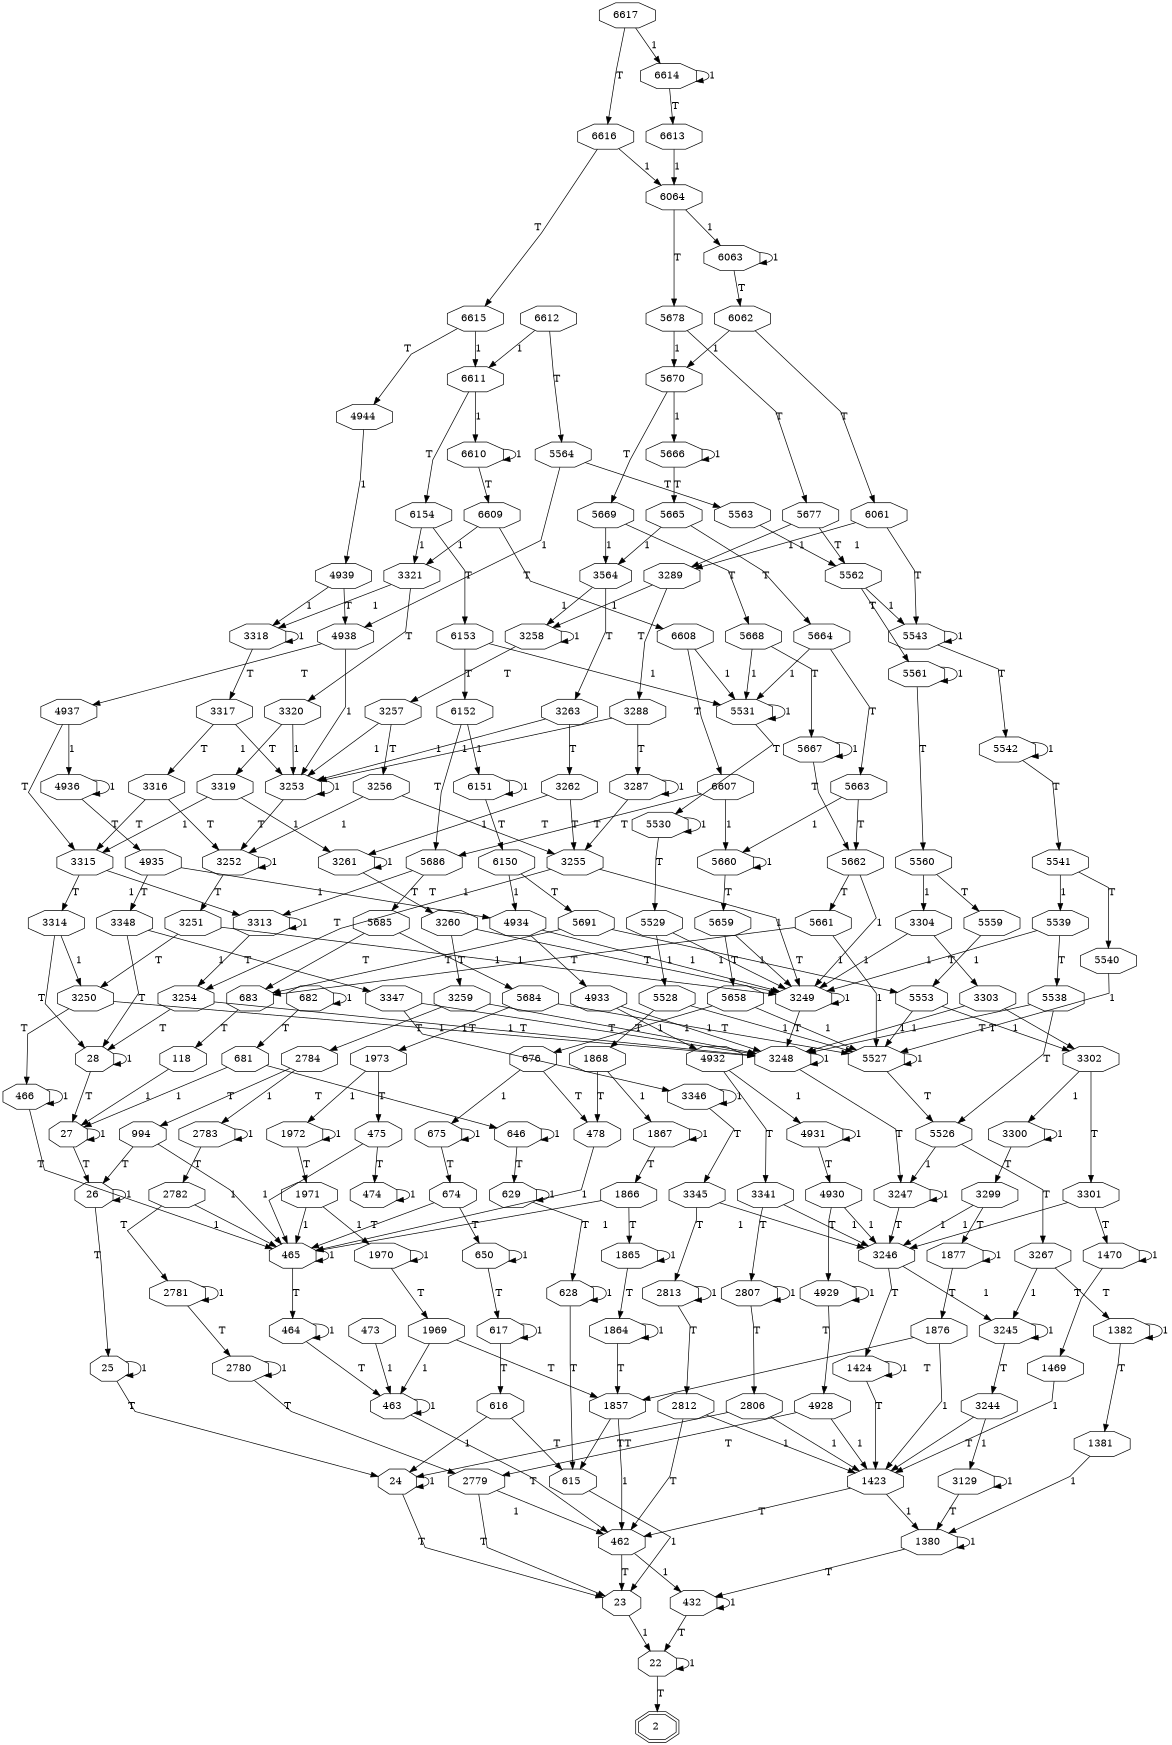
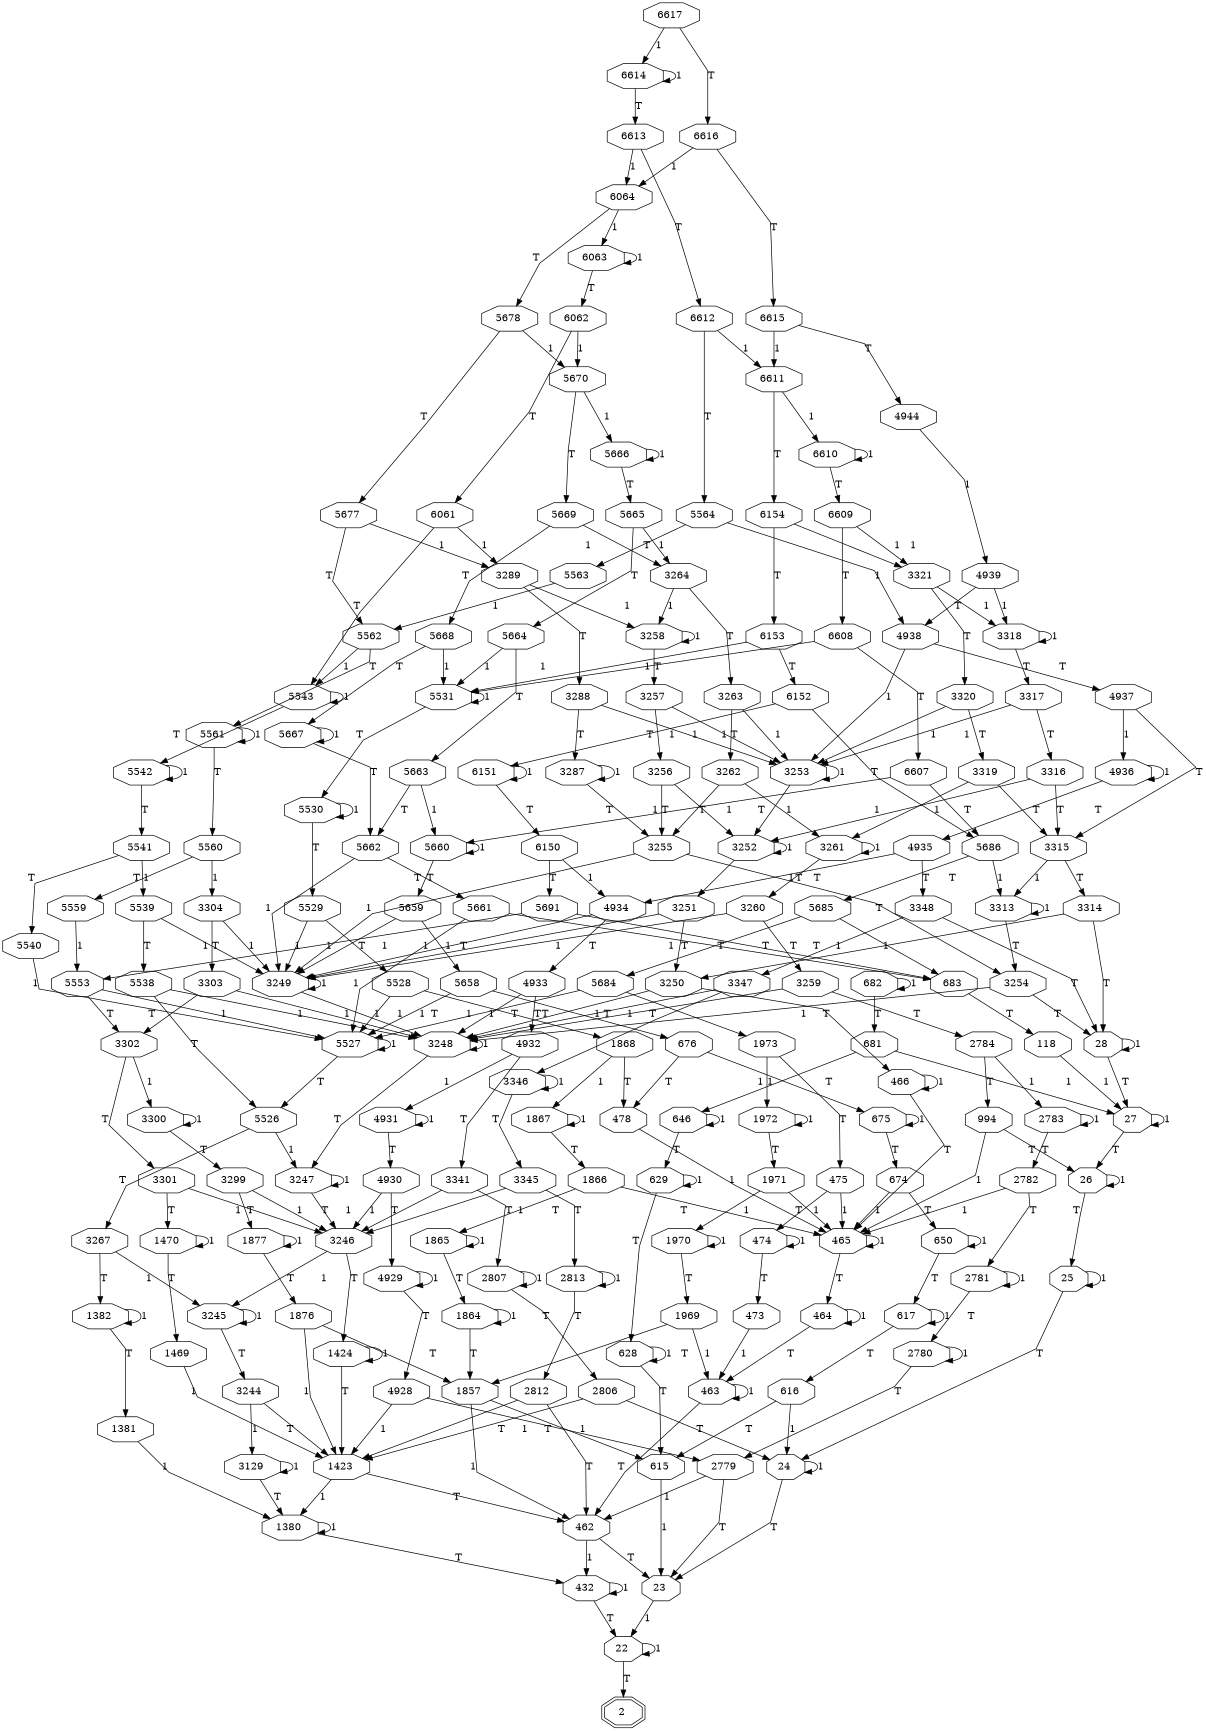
none -> (675, 222)
(606, 576) -> (678, 576)
none -> (760, 1275)
